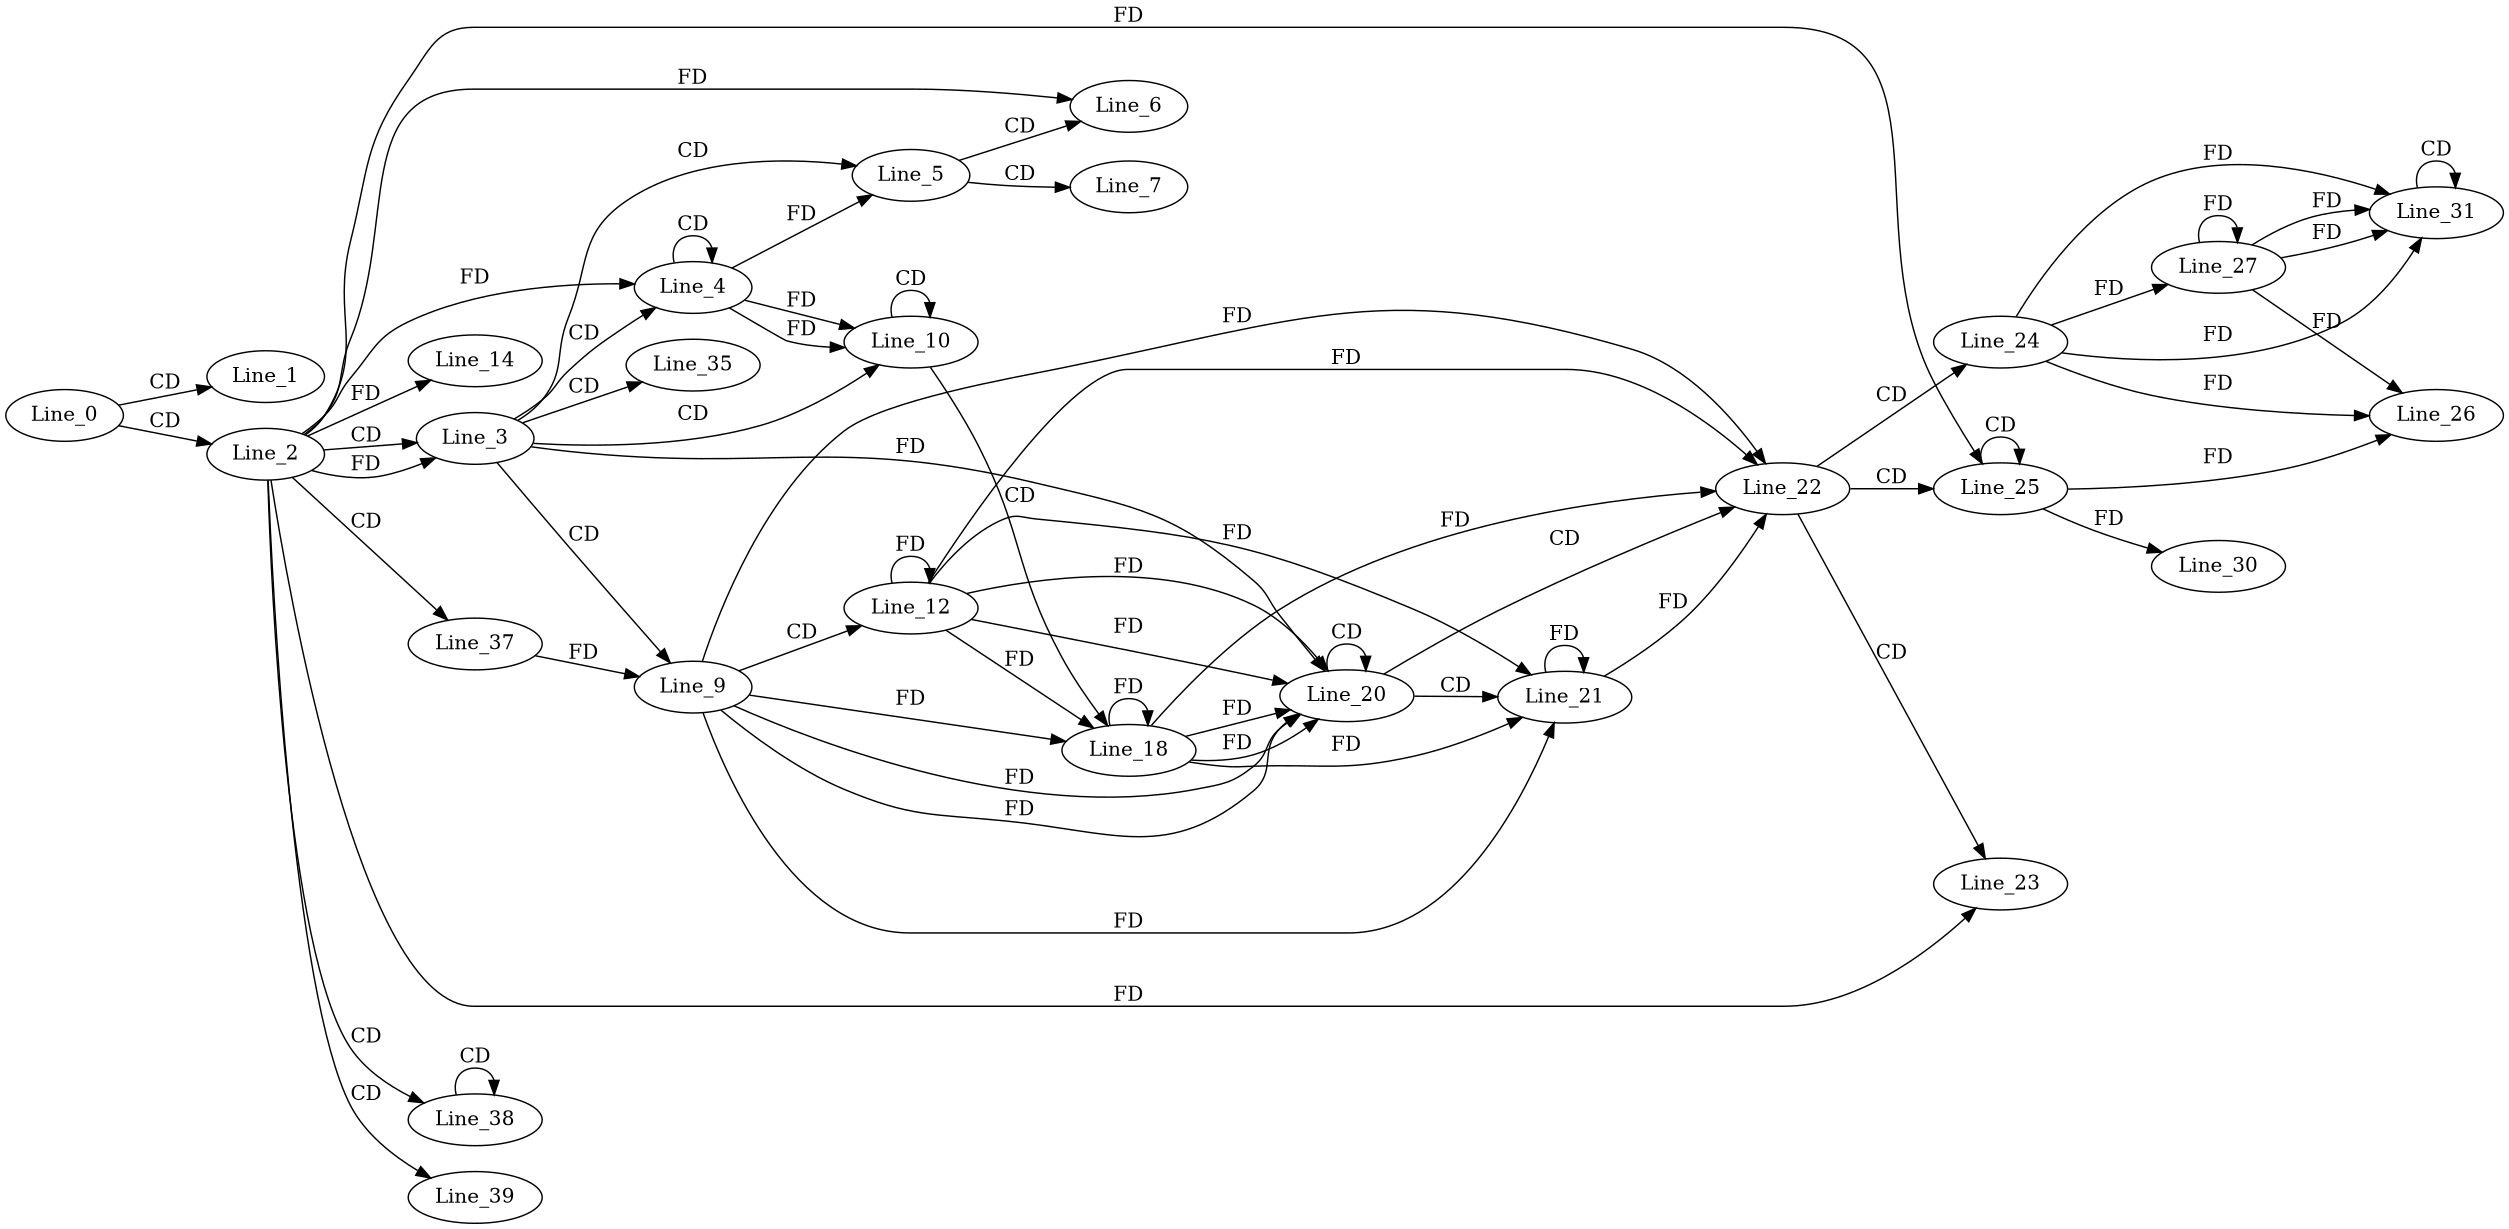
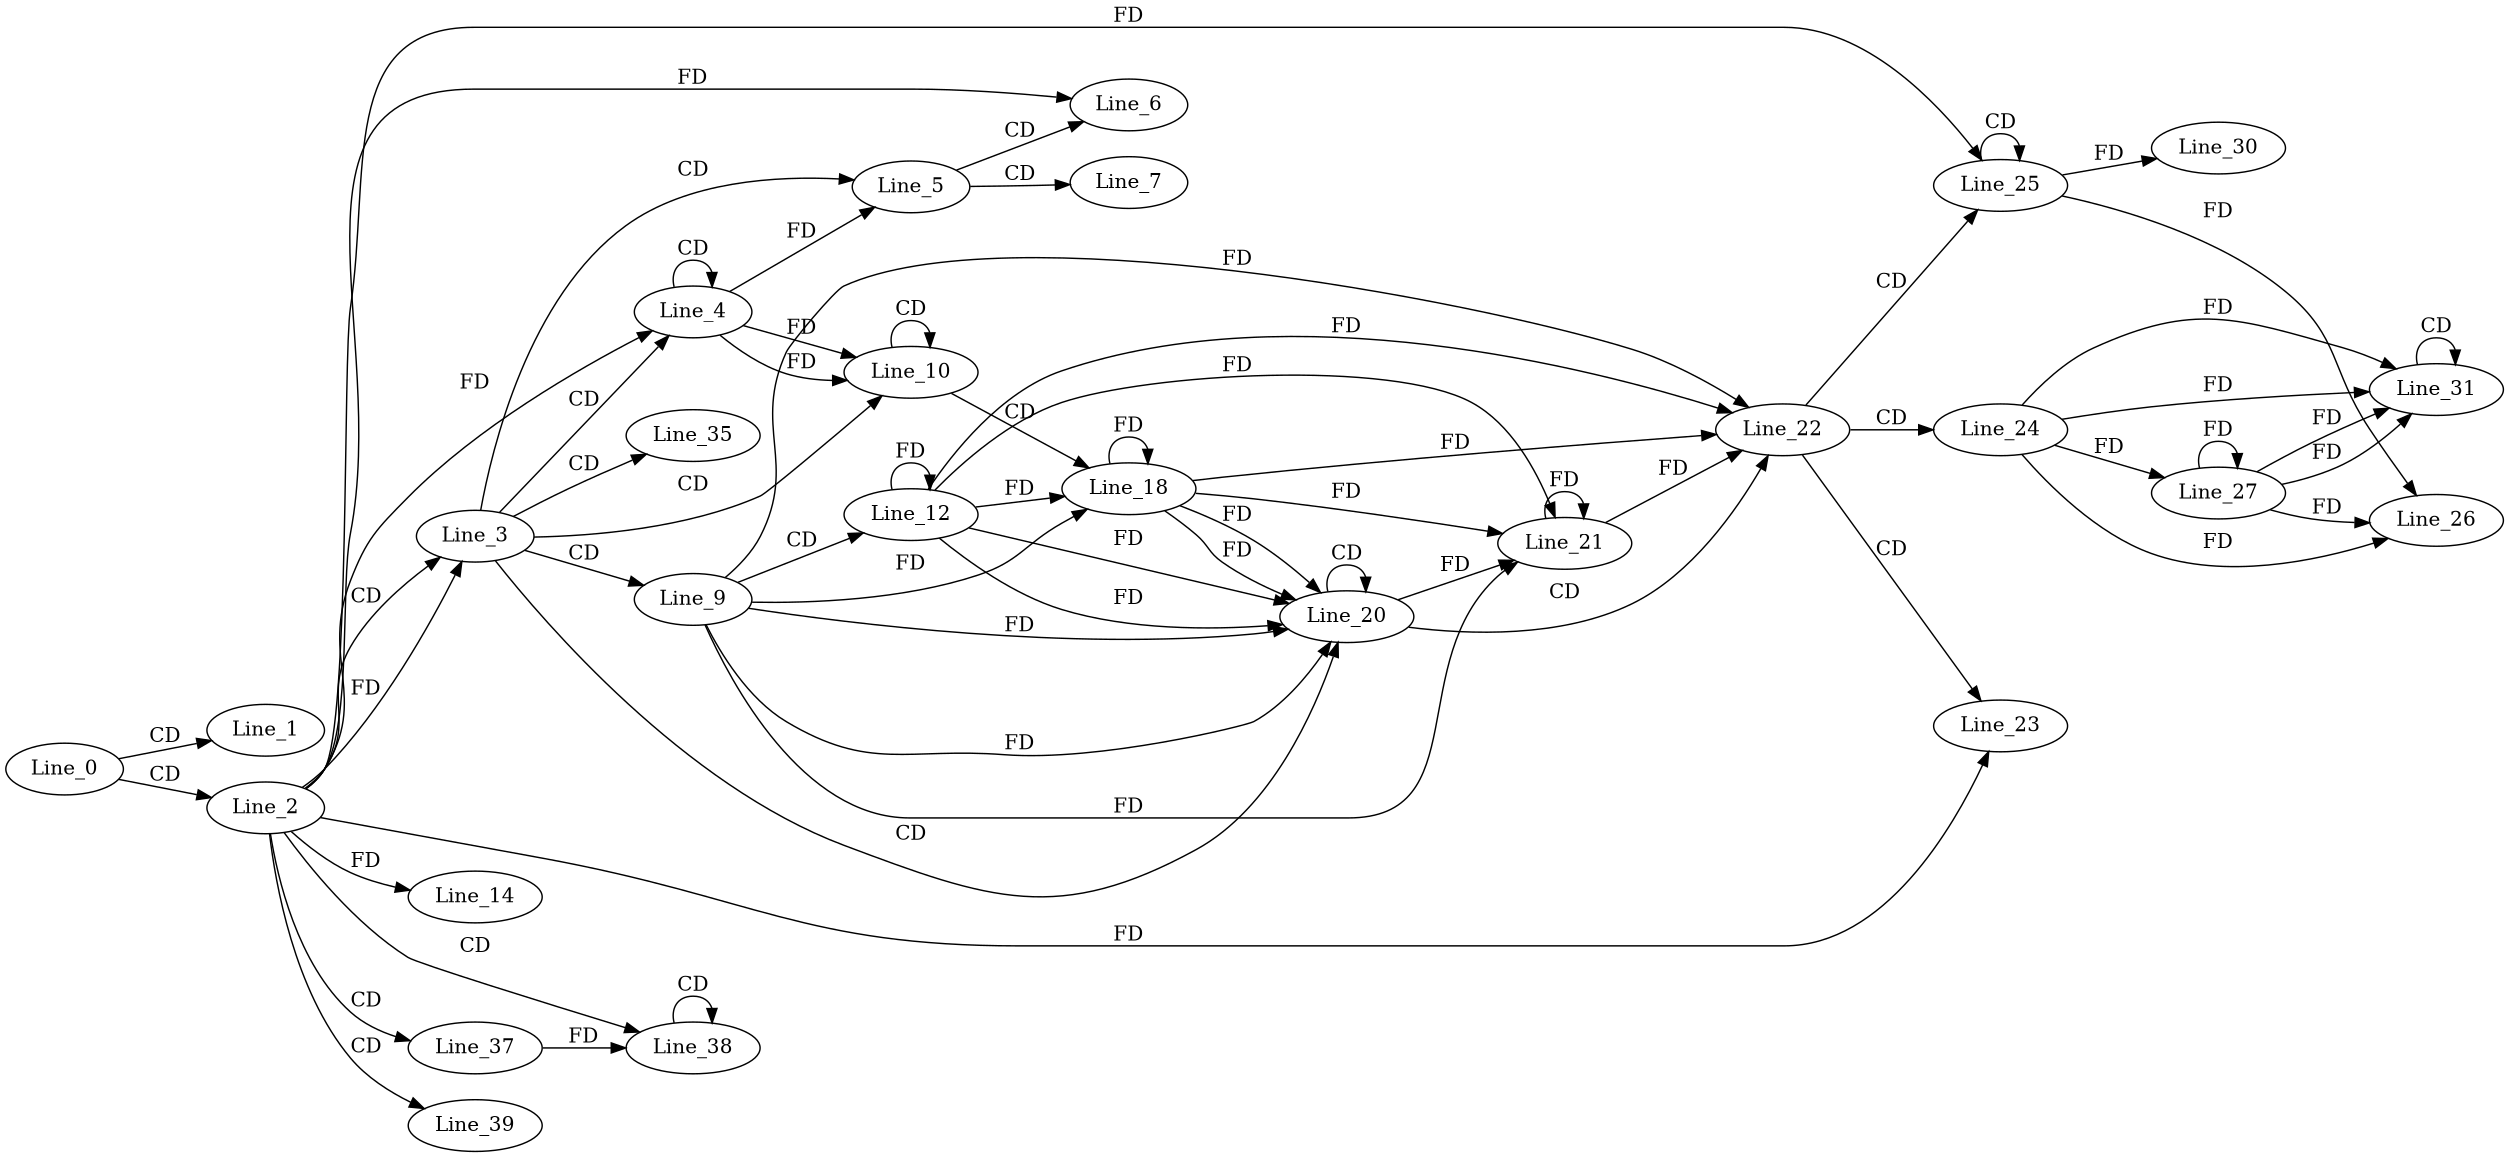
(911, 448) -> (911, 834)
(580, 665) -> (577, 1048)
(1456, 686) -> (1456, 566)
